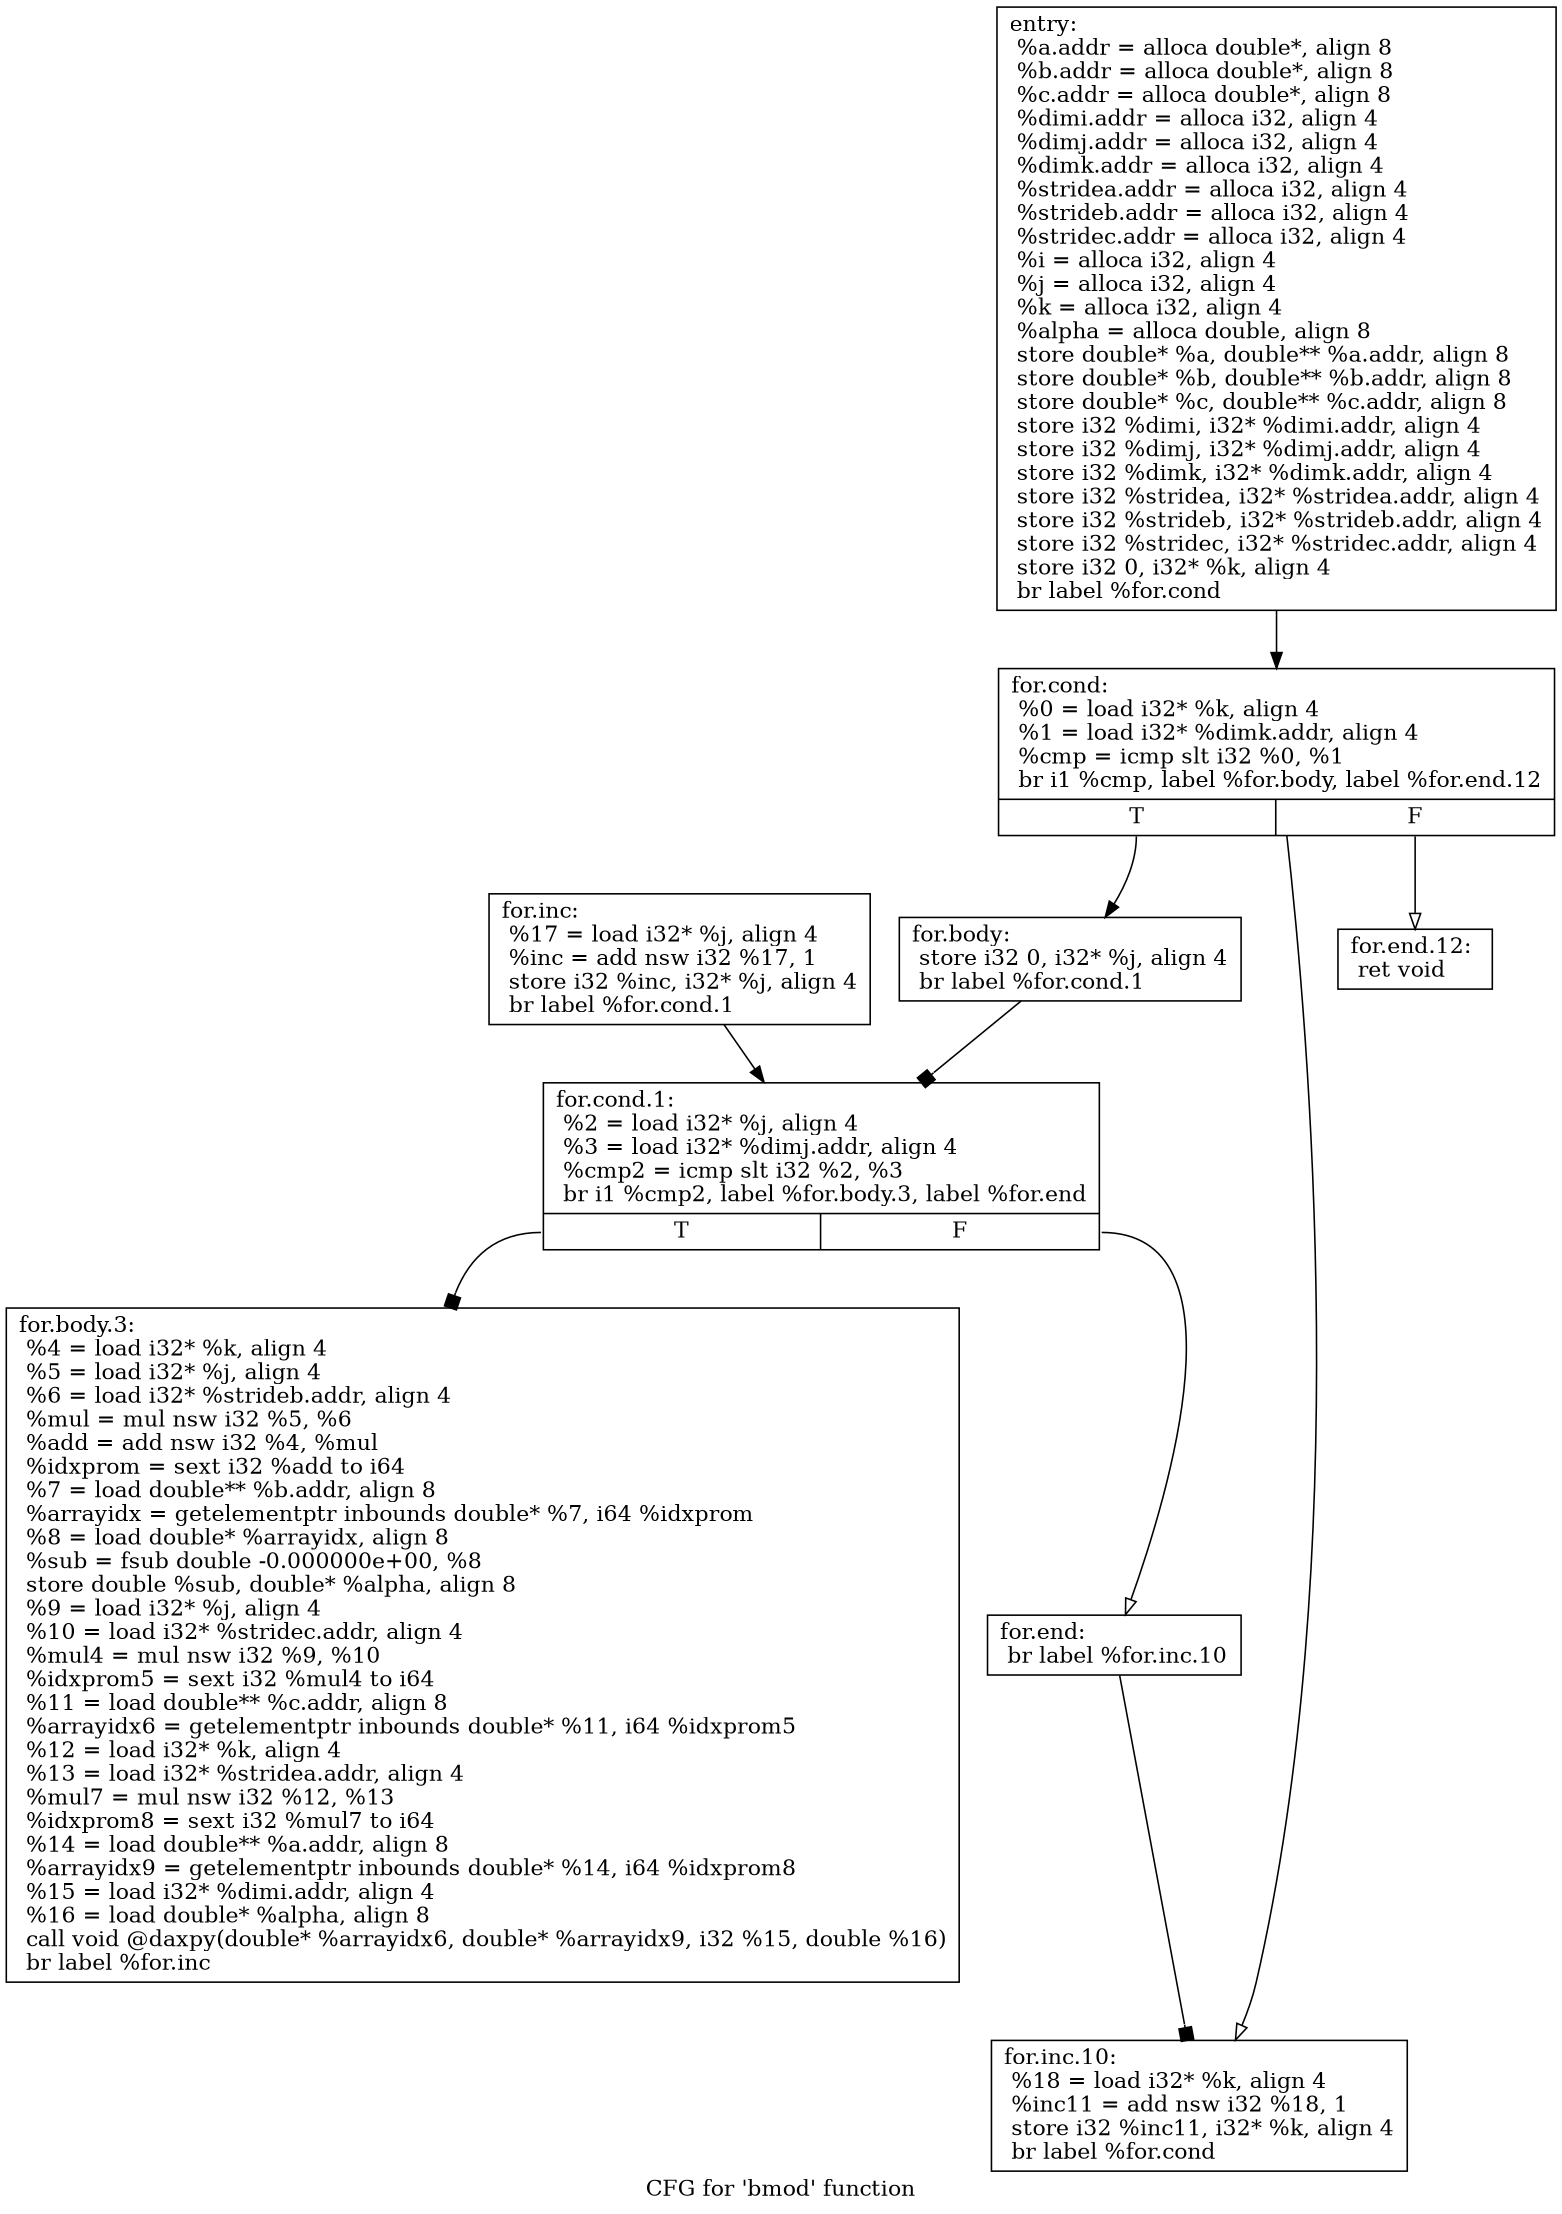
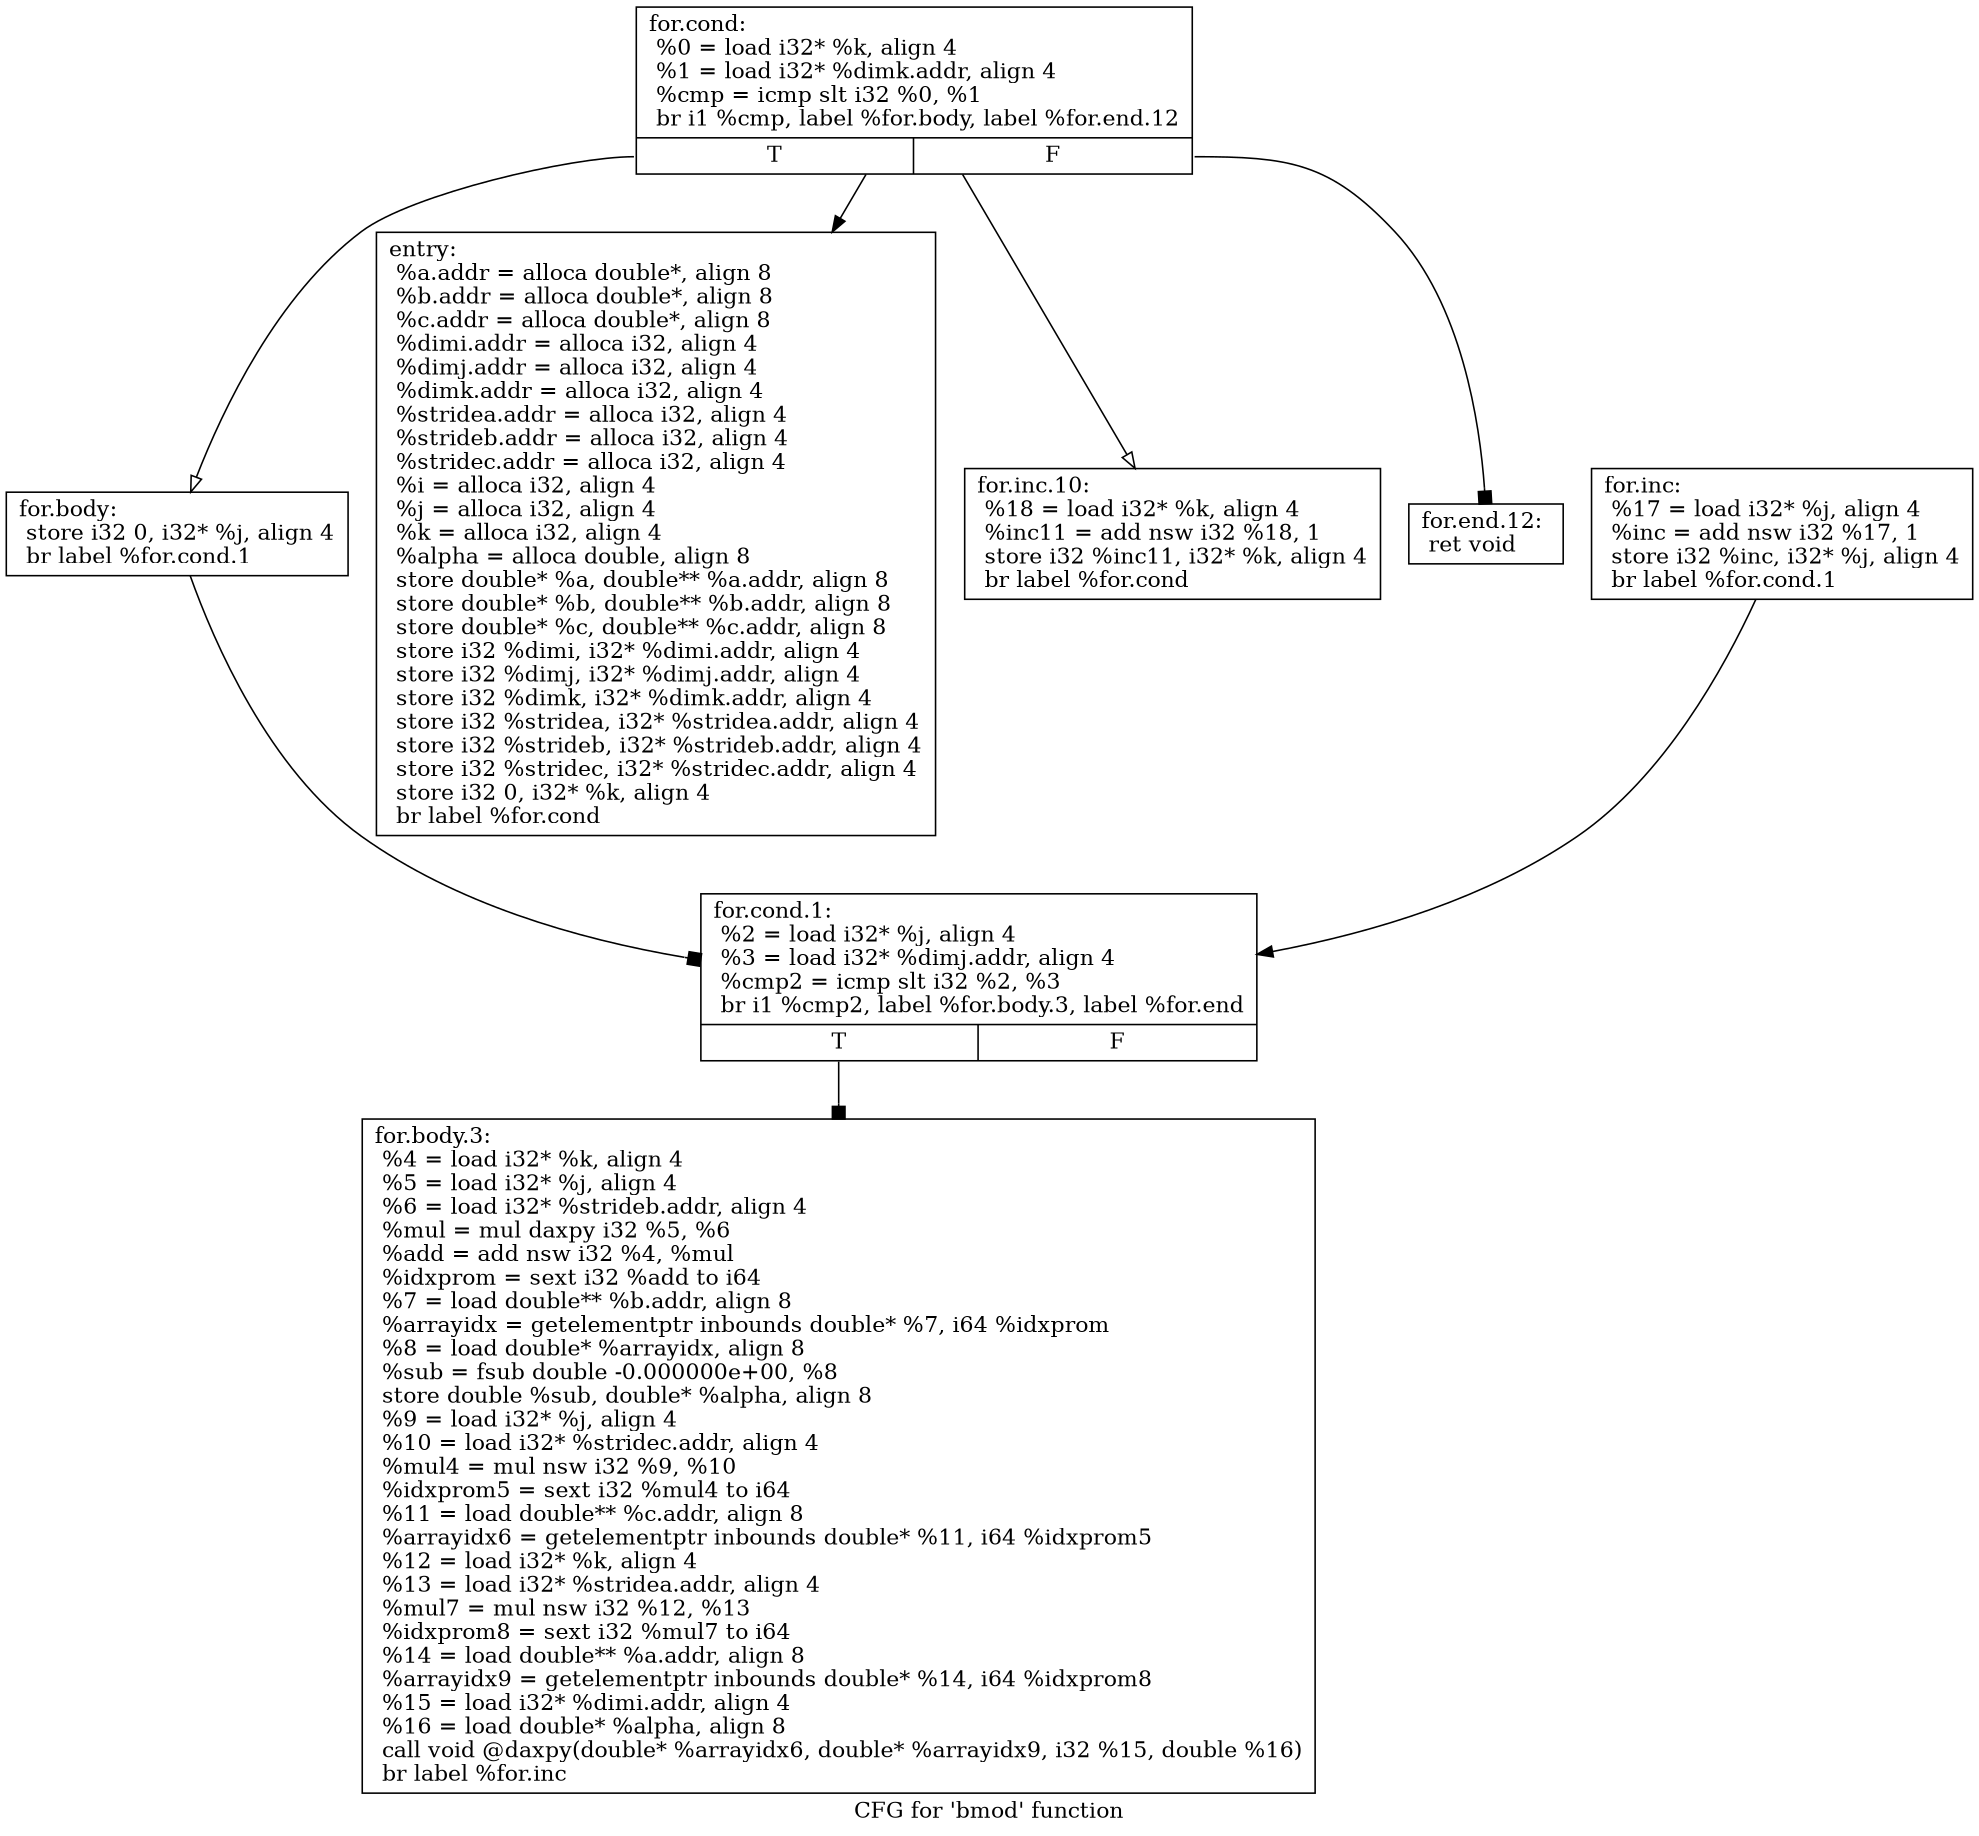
(1277, 631) -> (853, 196)
(1130, 872) -> (356, 236)
(1415, 875) -> (1411, 253)
(186, 1420) -> (553, 1231)
(1114, 1645) -> none
